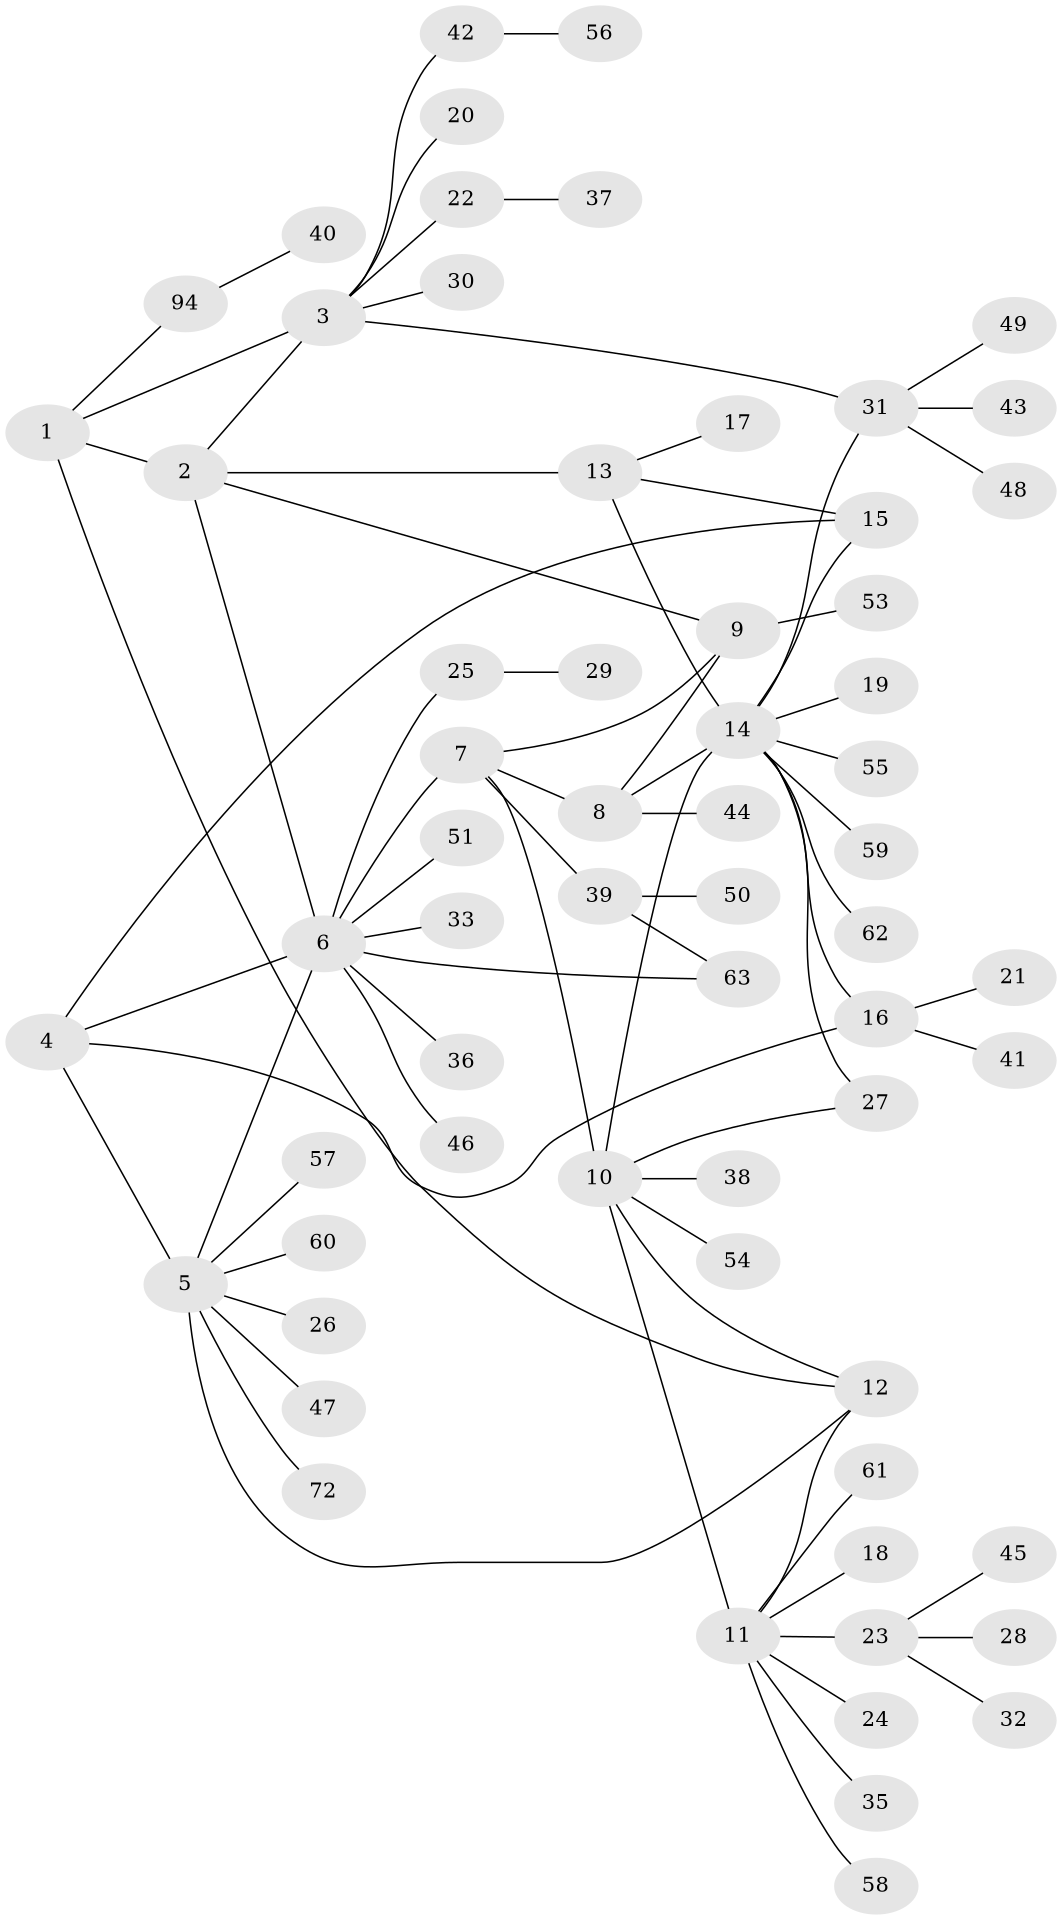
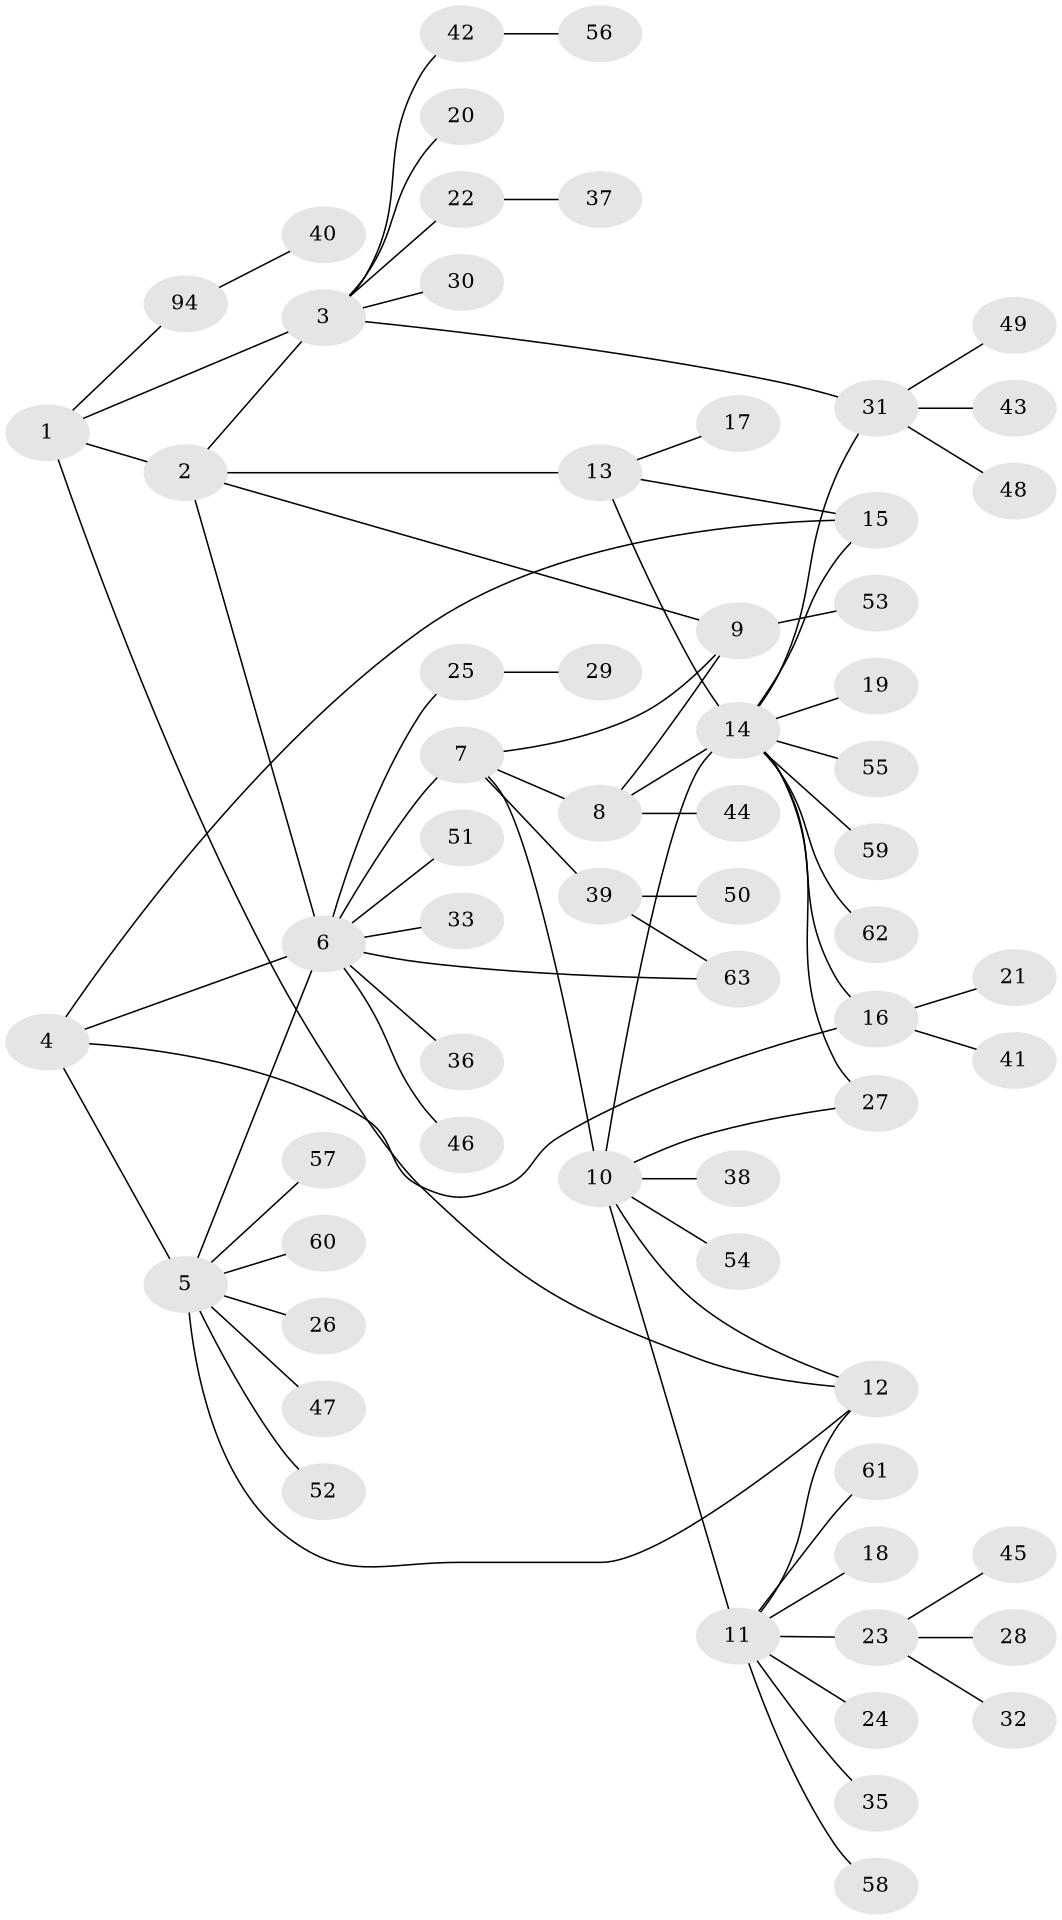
(324, 1492) -> (324, 1492)
